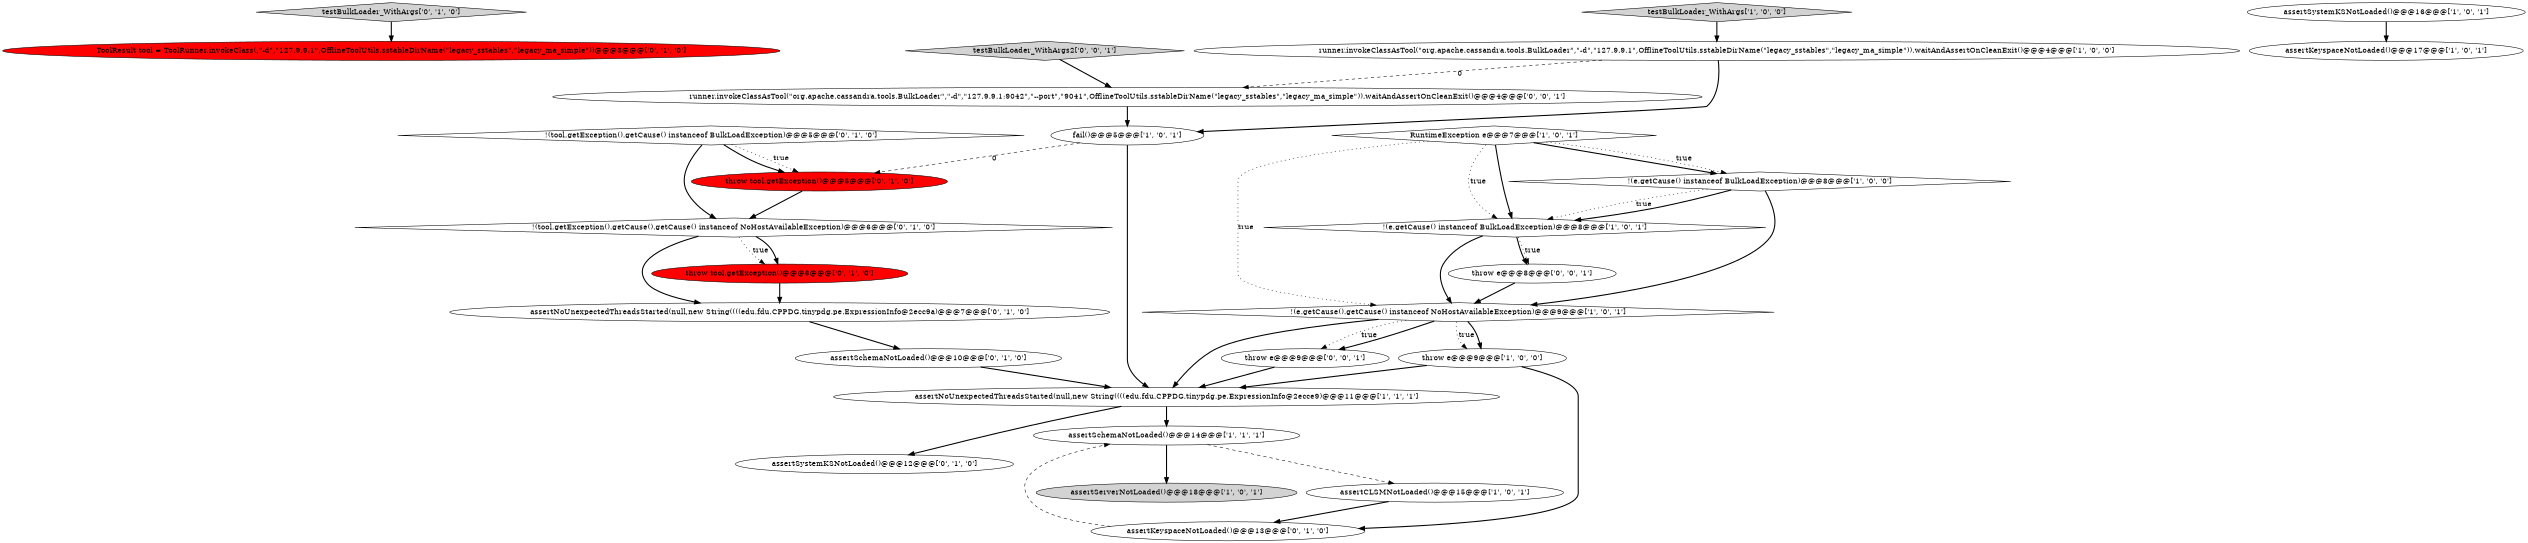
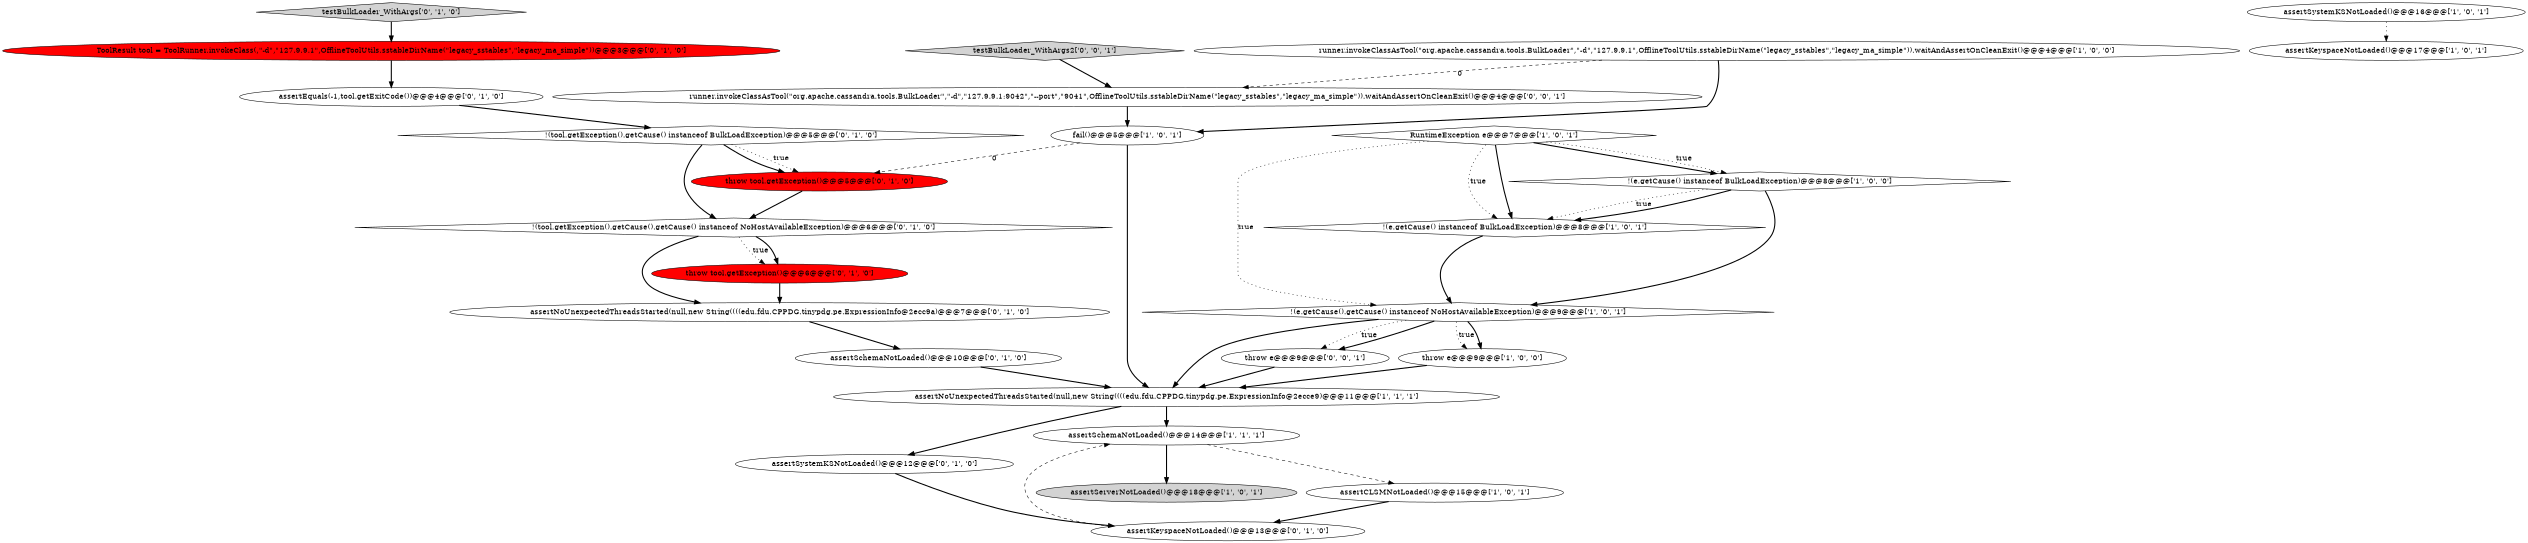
(1717, 12) -> none
(2386, 29) -> (2386, 29)
none -> (391, 97)
(1532, 274) -> none
(1555, 508) -> (1000, 509)
